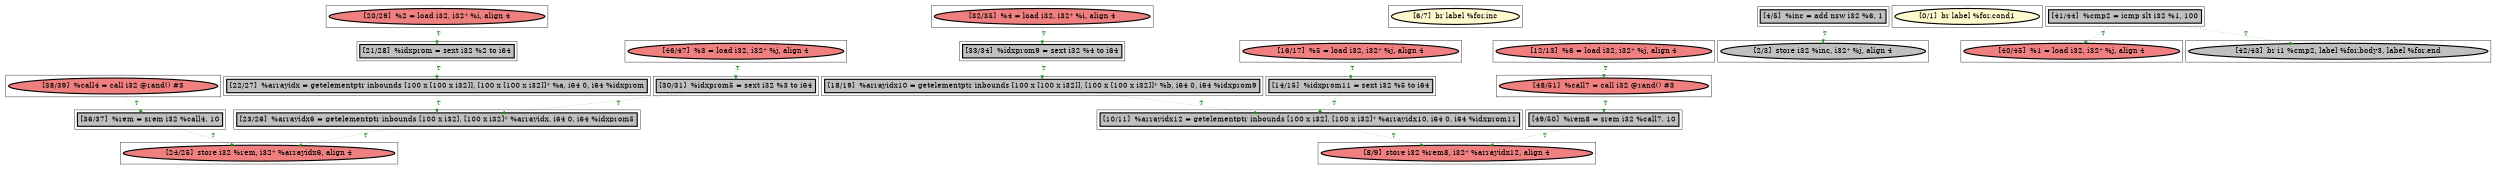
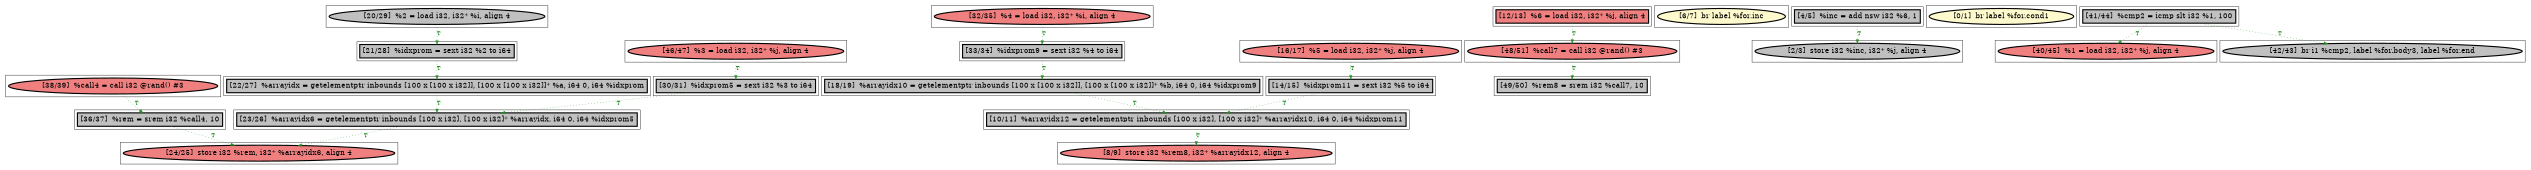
(437, 16) -> (437, 16)
(1604, 51) -> (1572, 16)
(1534, 135) -> none
